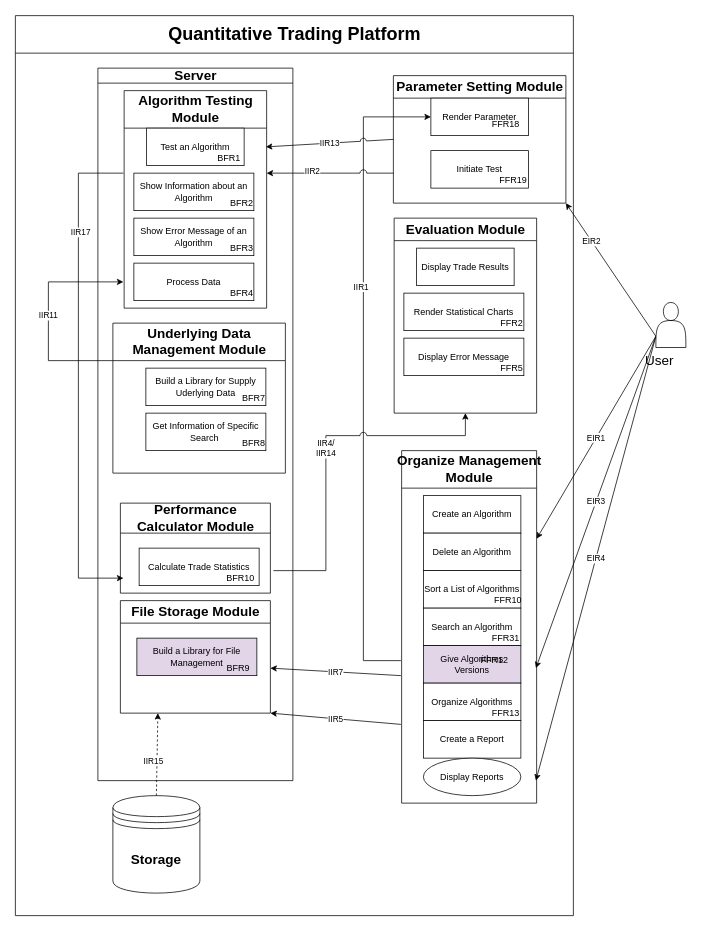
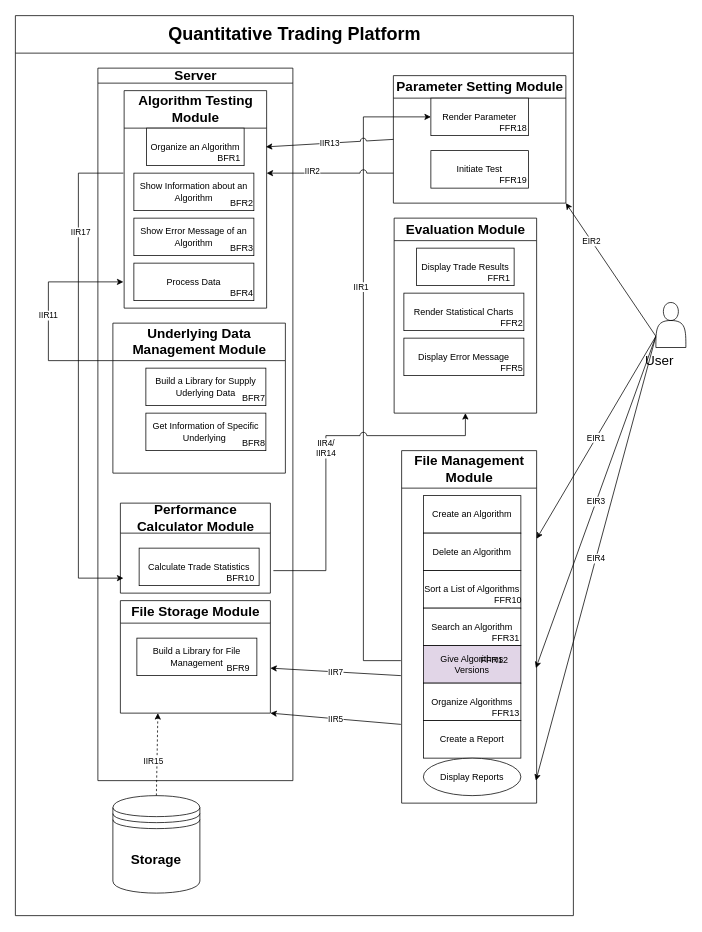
(506, 124) -> (513, 128)
(195, 147) -> (195, 147)
none -> (499, 278)
(206, 432) -> (206, 432)
(470, 469) -> (470, 469)
(197, 657) -> (197, 657)
